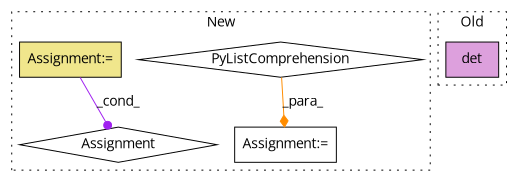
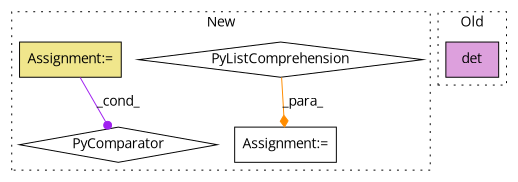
(118, 145) -> (118, 145)
